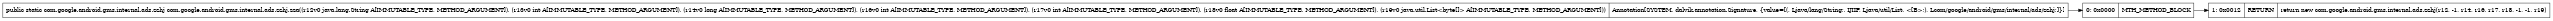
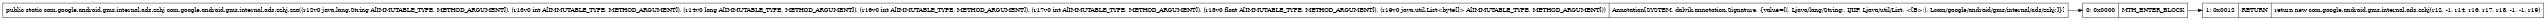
(2156, 10) -> (2153, 10)
